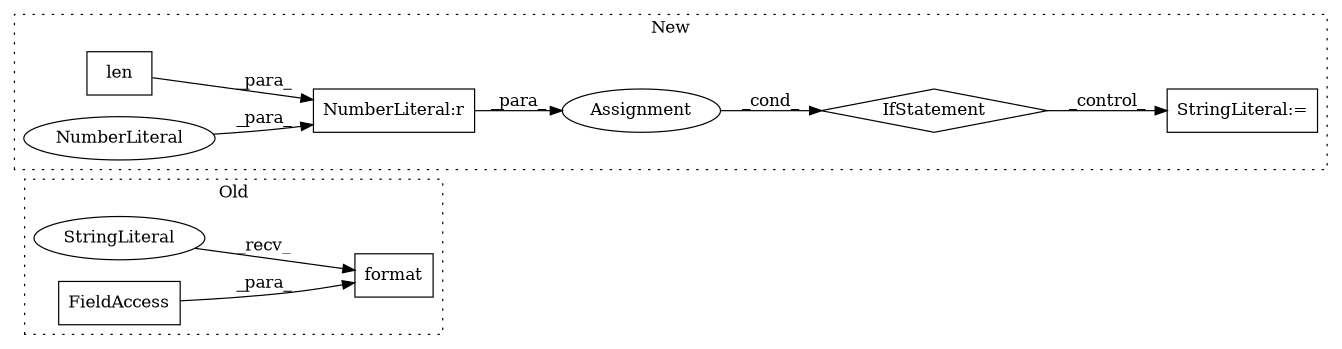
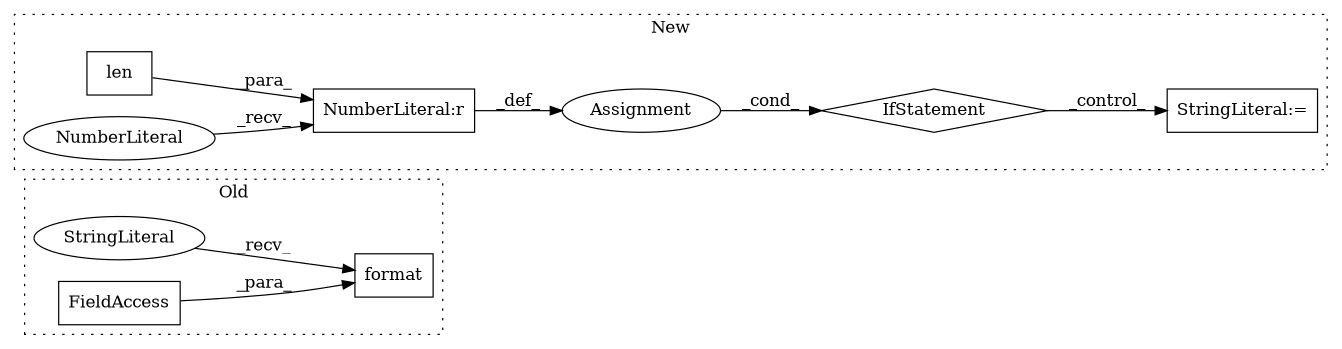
(519, 102) -> (519, 102)
(264, 118) -> (264, 118)
